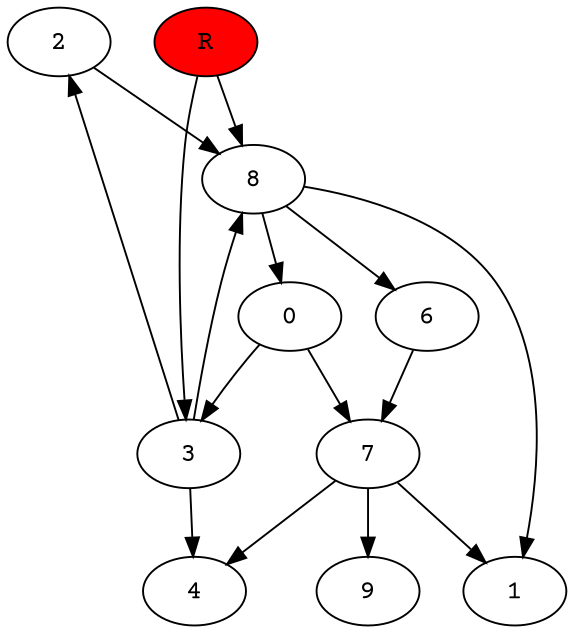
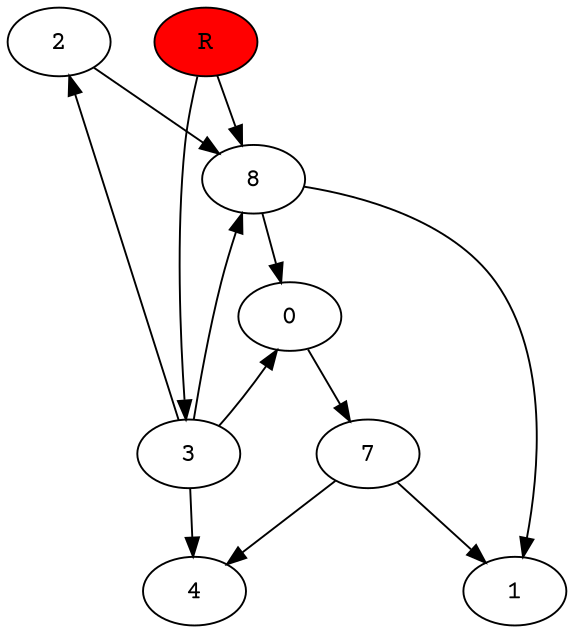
(427, 317) -> none
(235, 374) -> (243, 397)
(368, 591) -> none
